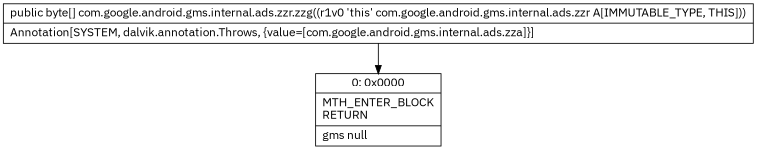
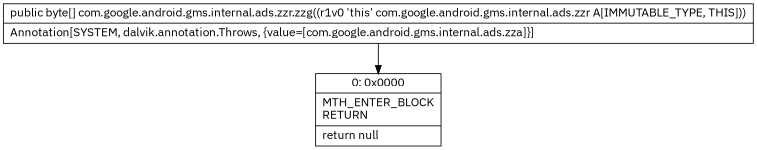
(345, 136) -> (351, 136)
